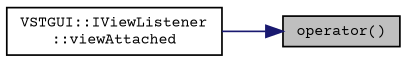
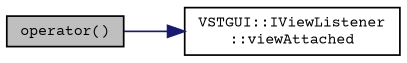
(244, 31) -> (146, 31)
